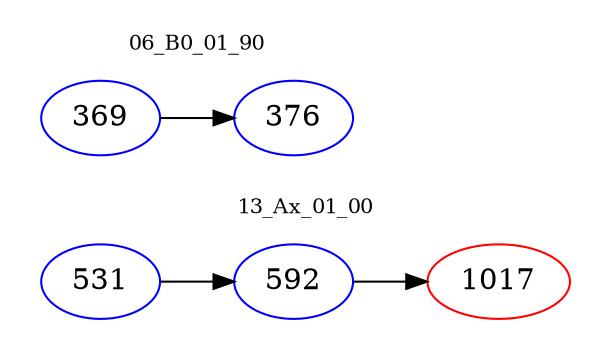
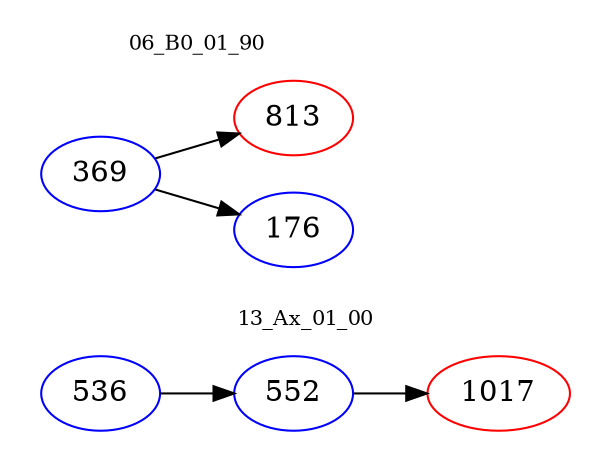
none -> (294, 118)
(294, 118) -> (294, 230)
(101, 282) -> (101, 393)
(294, 282) -> (294, 393)
